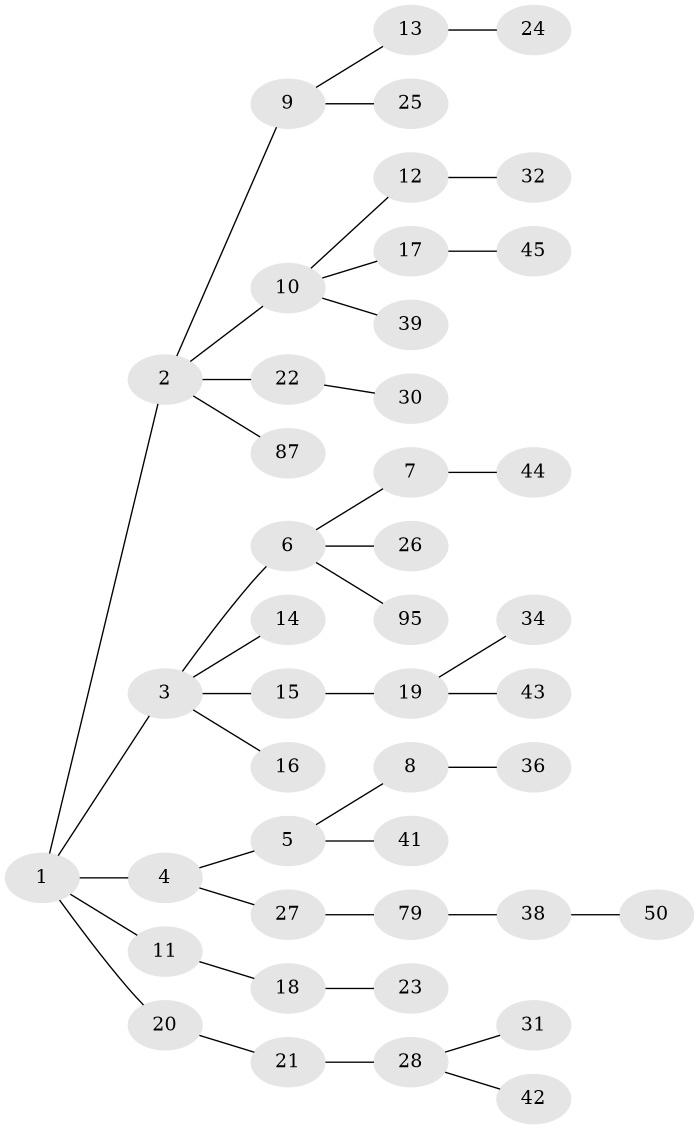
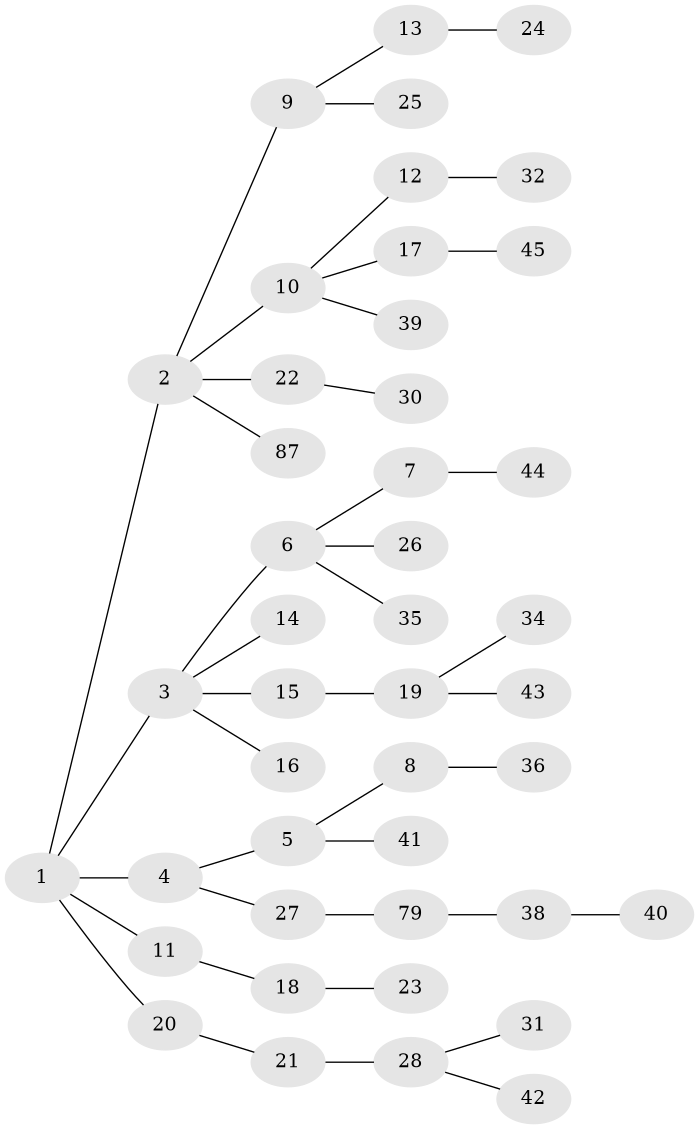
(411, 620) -> (411, 620)
(657, 915) -> (657, 915)
